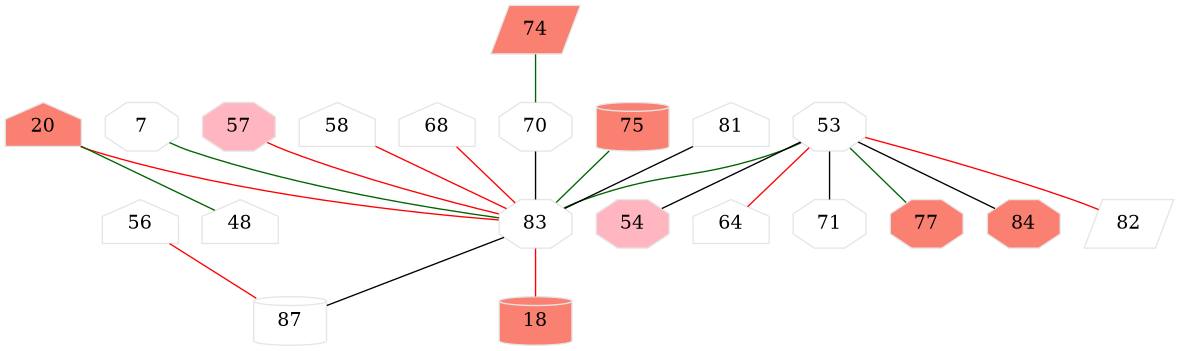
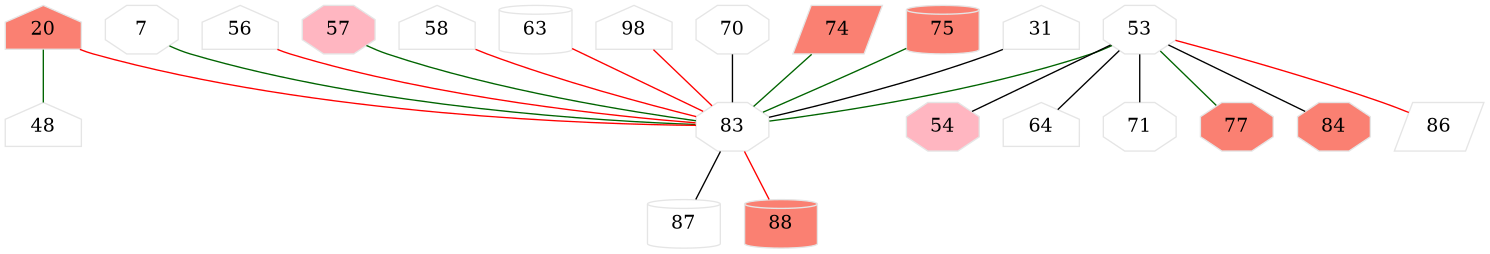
none -> (536, 30)
(536, 78) -> (783, 80)
(437, 127) -> (634, 30)
(731, 127) -> (1041, 30)
(778, 177) -> (1089, 80)
(382, 182) -> (529, 92)
(1129, 224) -> (1439, 127)
(213, 271) -> (484, 97)
(536, 321) -> (781, 224)
